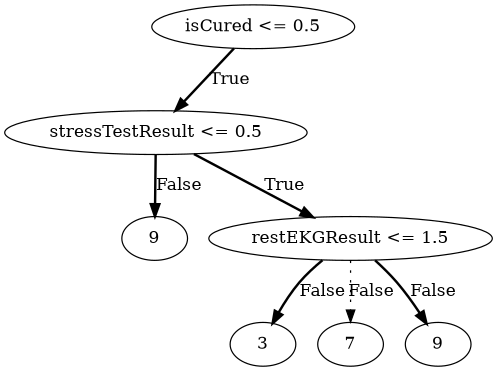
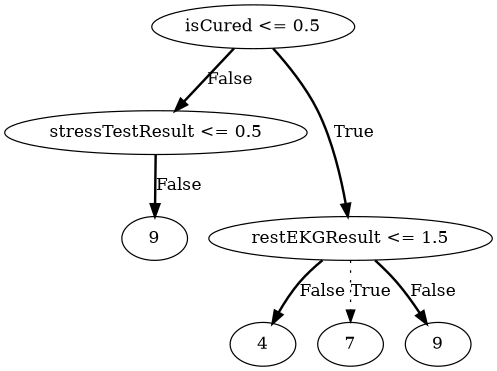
(230, 80) -> (230, 80)
(248, 183) -> (322, 120)
(371, 291) -> (371, 291)
(263, 344) -> (263, 344)
